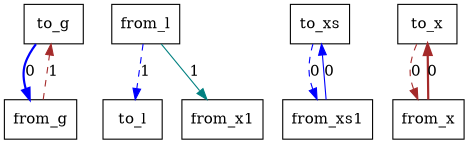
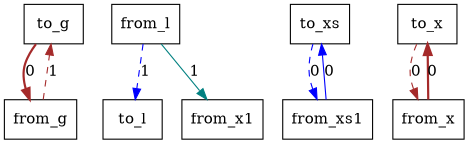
(25, 65) -> (25, 65)
